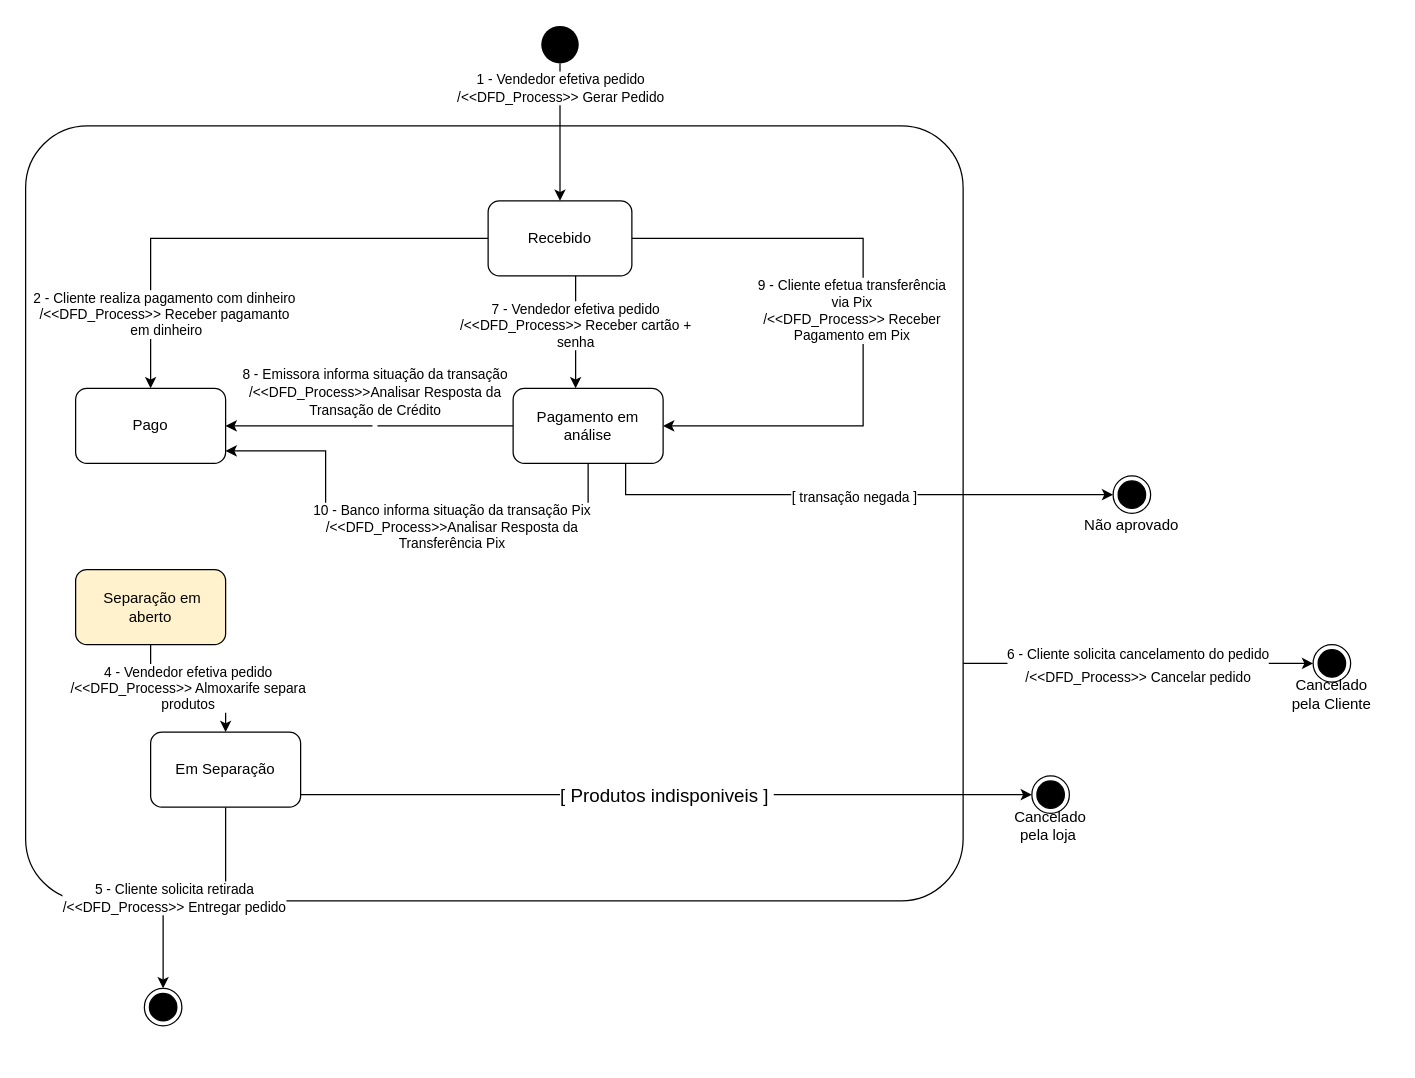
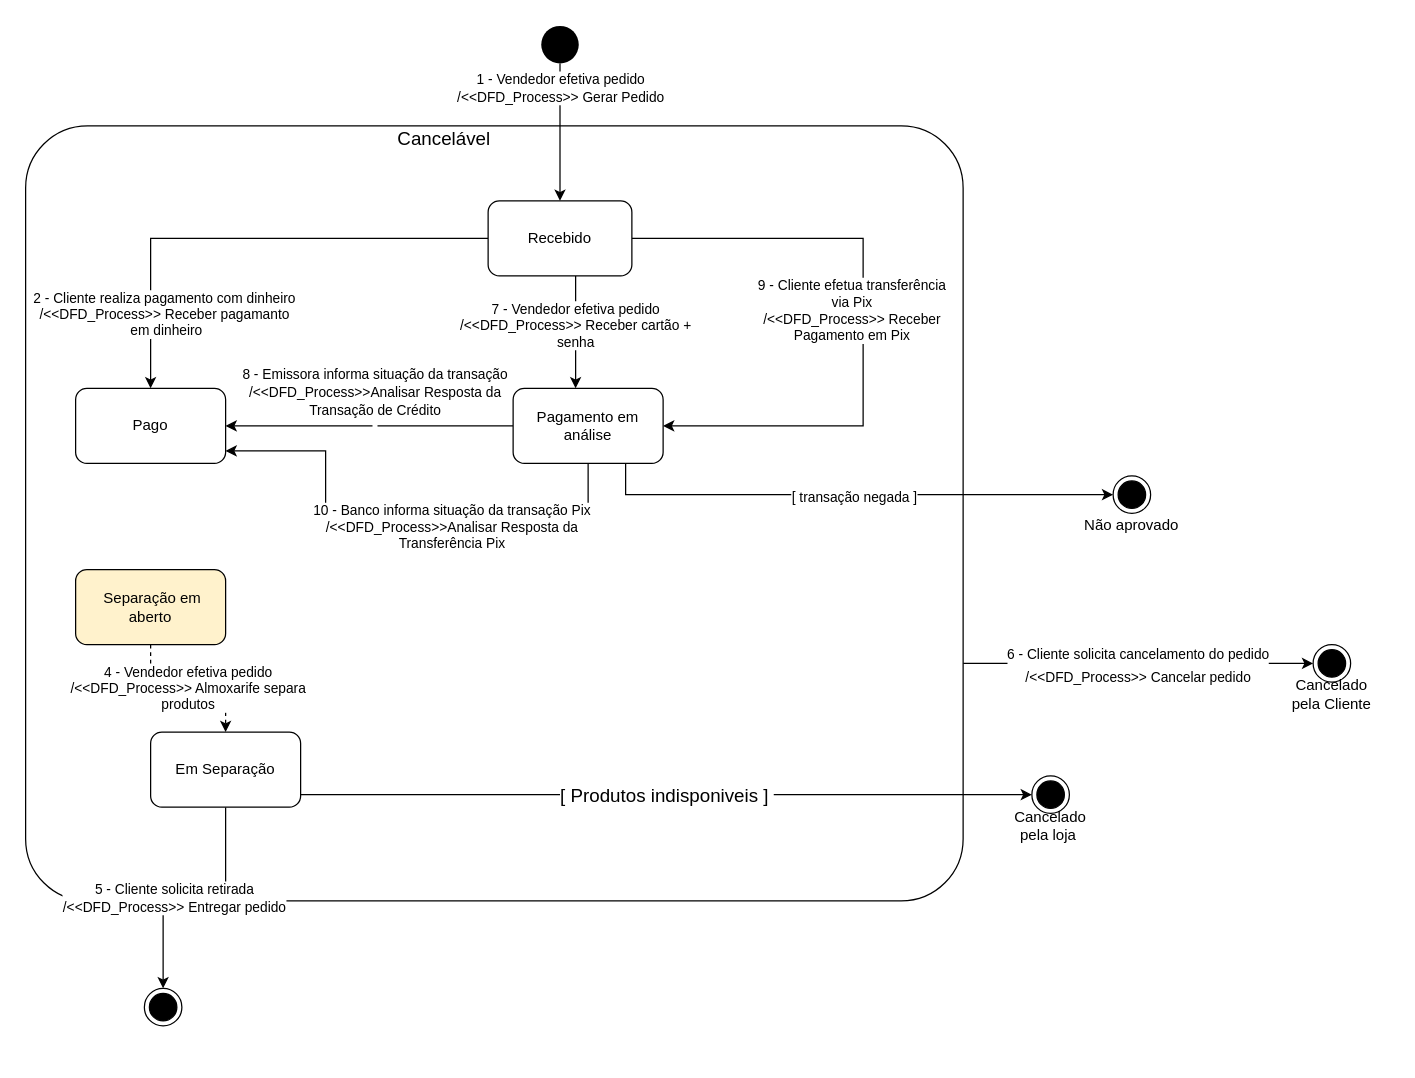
none -> (444, 138)
(151, 654) -> (151, 654)
